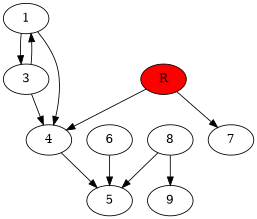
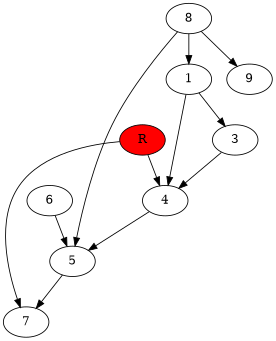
(32, 53) -> (189, 45)
none -> (52, 288)
